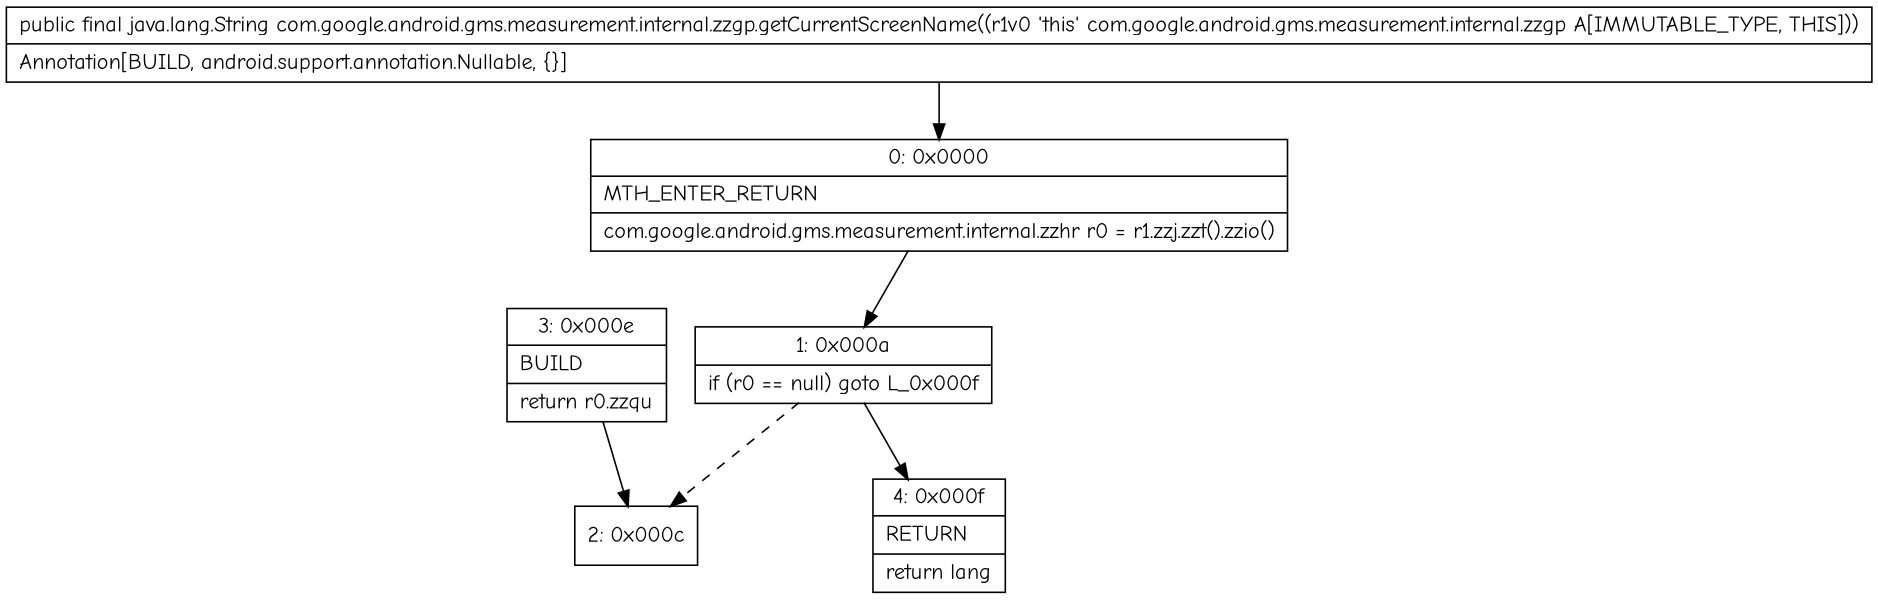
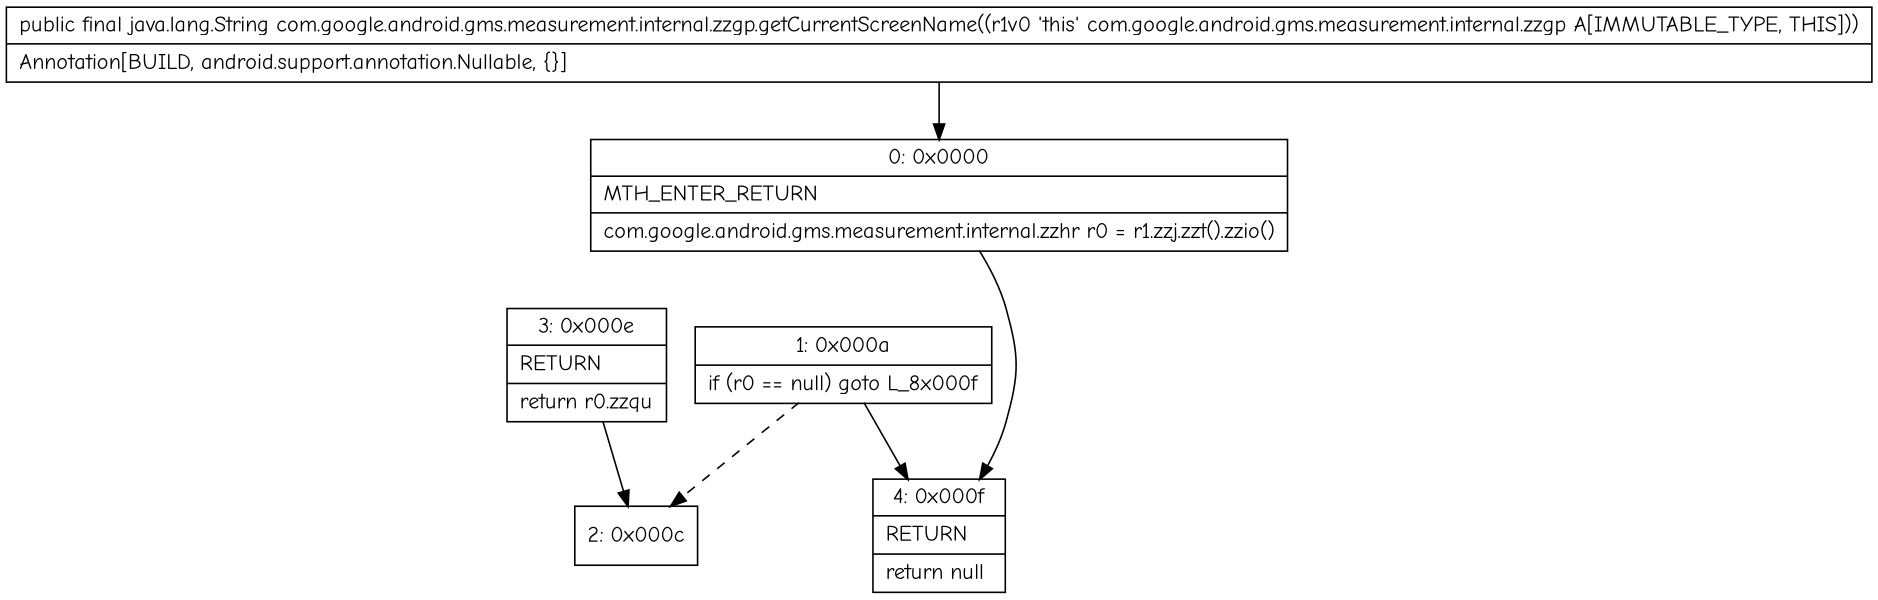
(890, 282) -> (1016, 357)
(552, 364) -> (561, 364)
(843, 383) -> (843, 383)
(939, 572) -> (935, 572)
